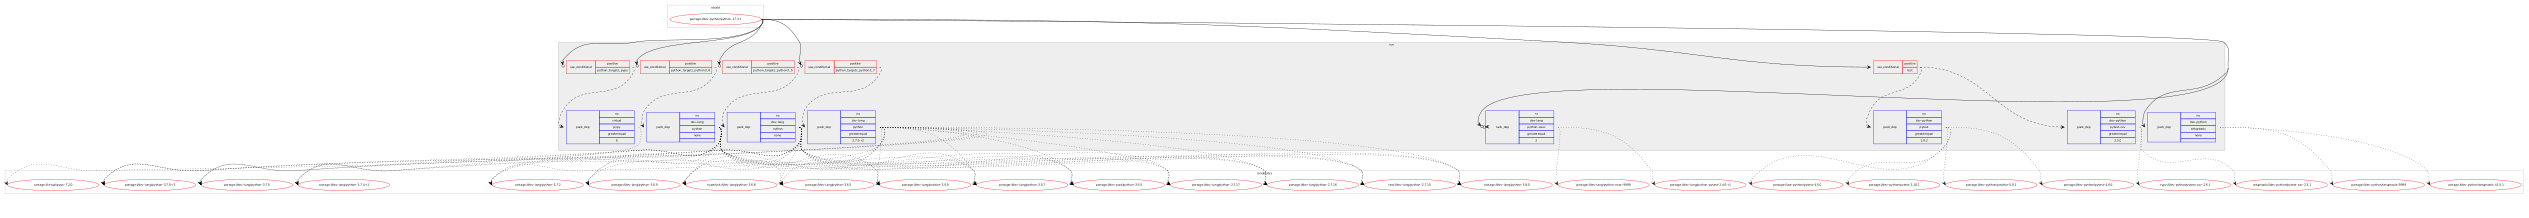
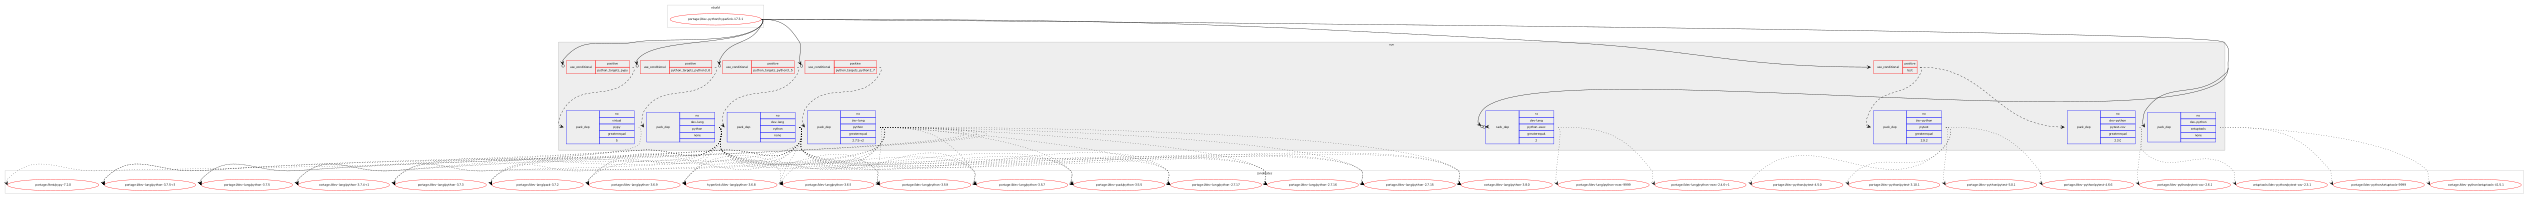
(716, 19) -> (716, 19)
(53, 185) -> (53, 185)
none -> (441, 185)
(538, 185) -> (538, 185)
(925, 185) -> (925, 185)
(1410, 185) -> (1410, 185)
(1700, 185) -> (1700, 185)
(1797, 185) -> (1797, 185)
(1991, 185) -> (1991, 185)
(2185, 185) -> (2185, 185)
